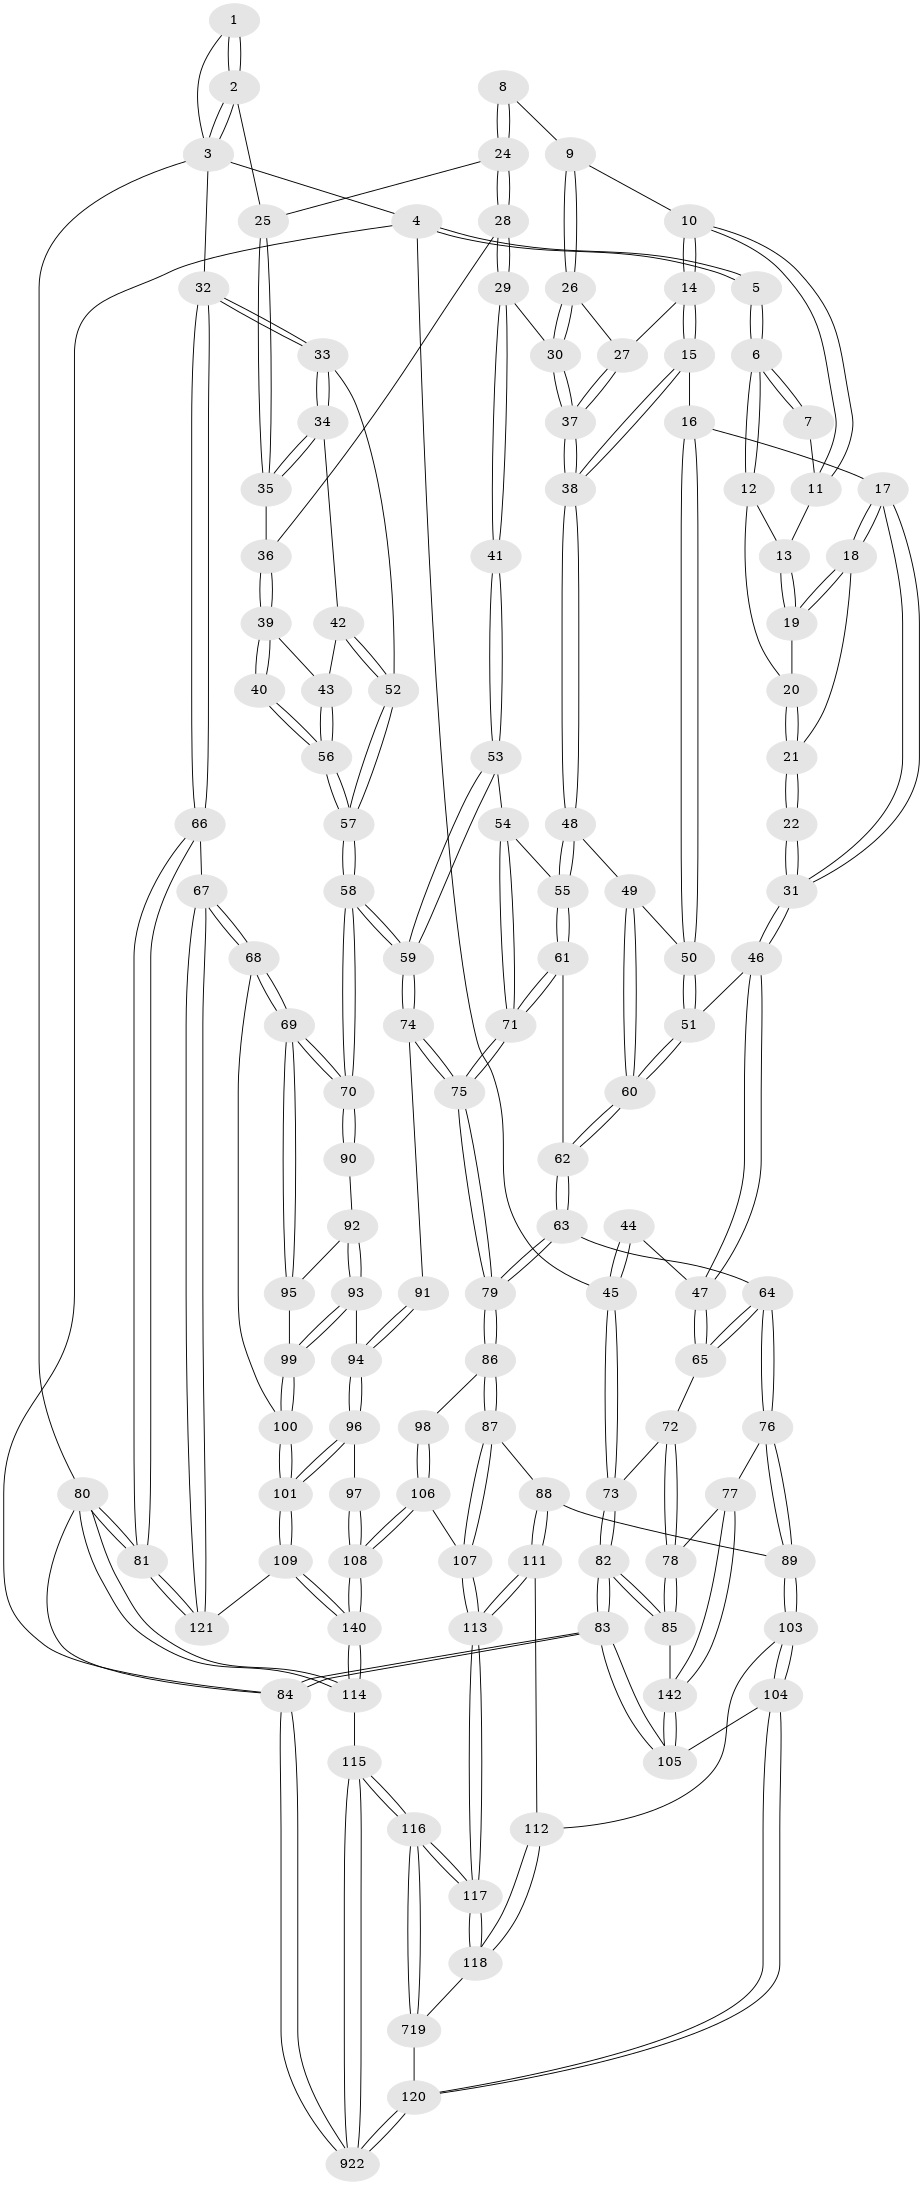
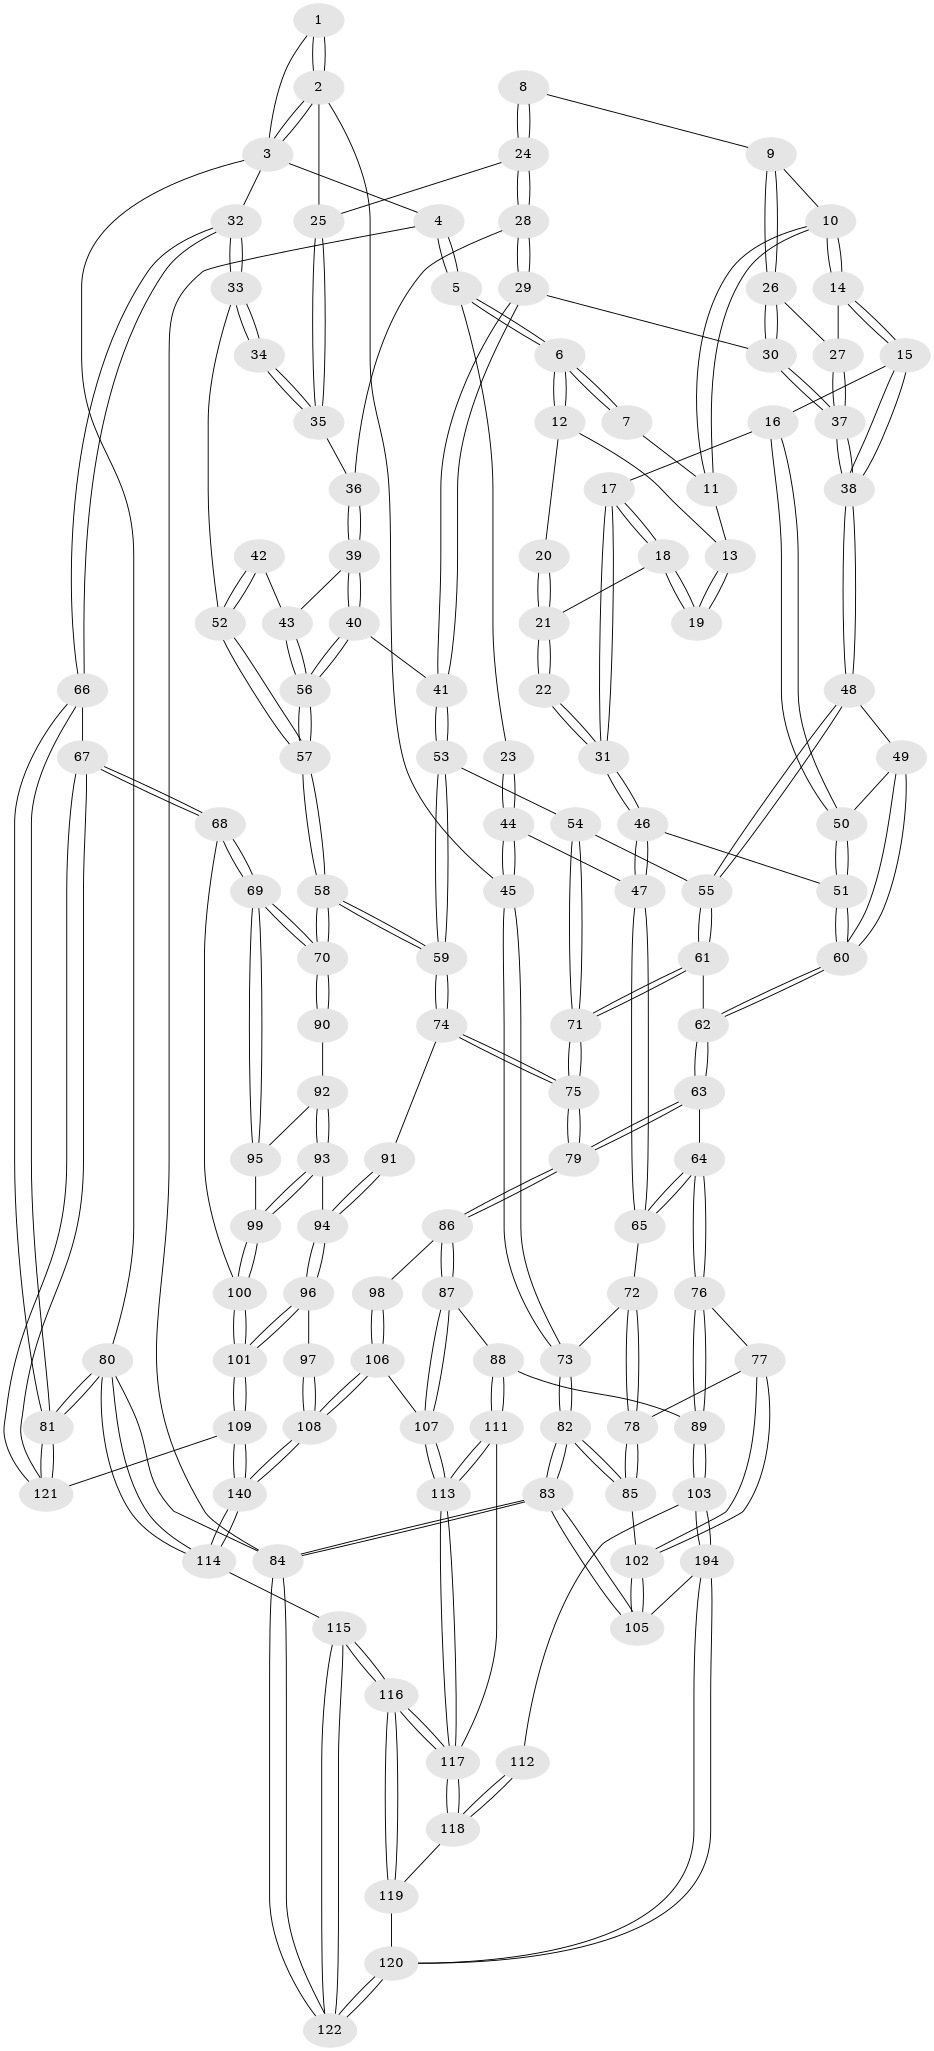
(331, 523) -> none
none -> (398, 657)
(792, 657) -> none
none -> (509, 757)
(444, 784) -> (390, 502)
(536, 1695) -> (497, 1598)
(670, 1695) -> (637, 1561)
(776, 1695) -> (707, 1561)
(414, 2030) -> (392, 1896)
(353, 2164) -> (330, 2030)
